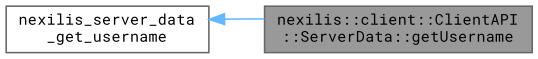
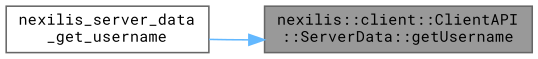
(245, 19) -> (229, 40)
